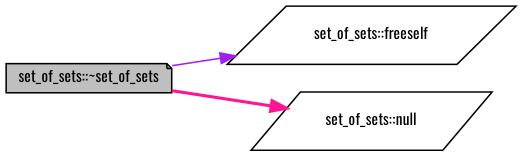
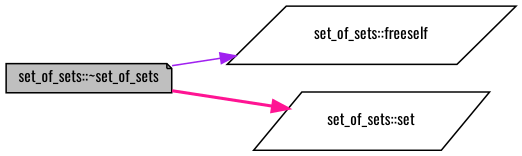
(372, 121) -> (372, 121)
